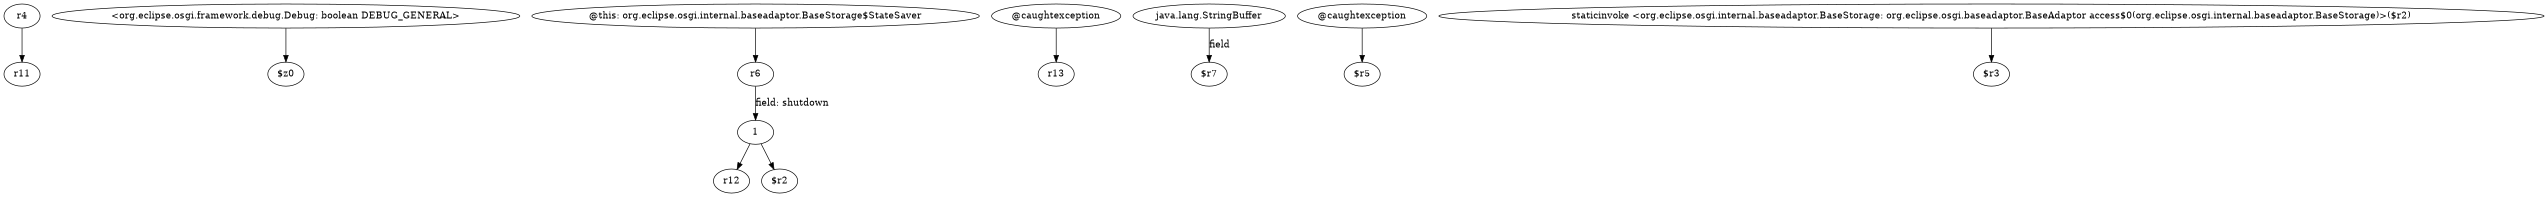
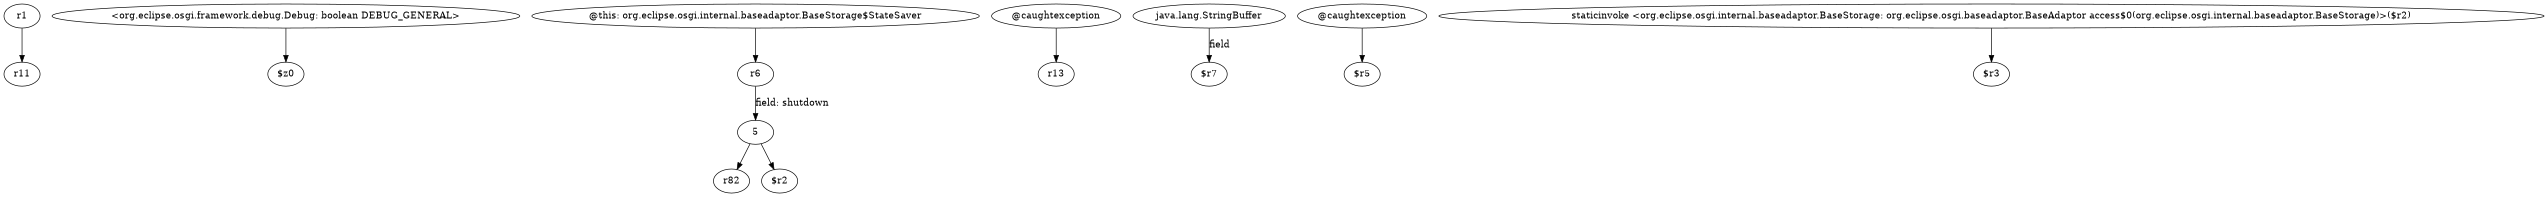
(22, 16) -> (22, 16)
(756, 132) -> (756, 132)
(732, 181) -> (732, 181)
